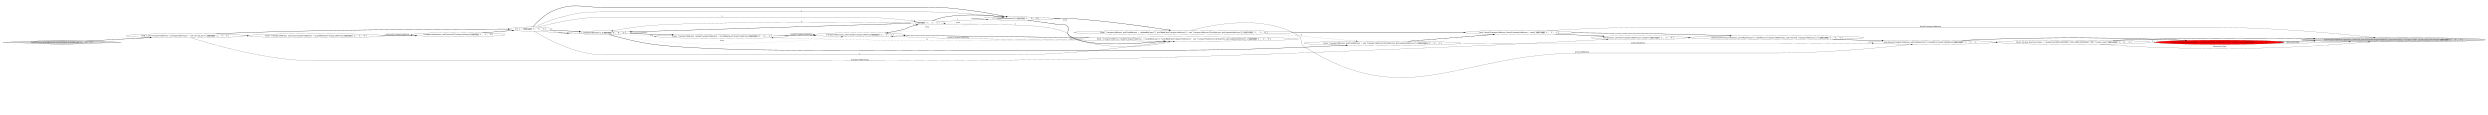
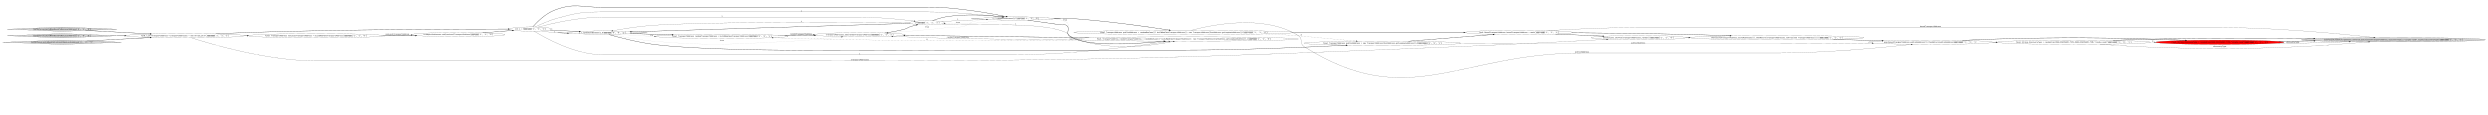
none -> (62, 29)
none -> (62, 36)
